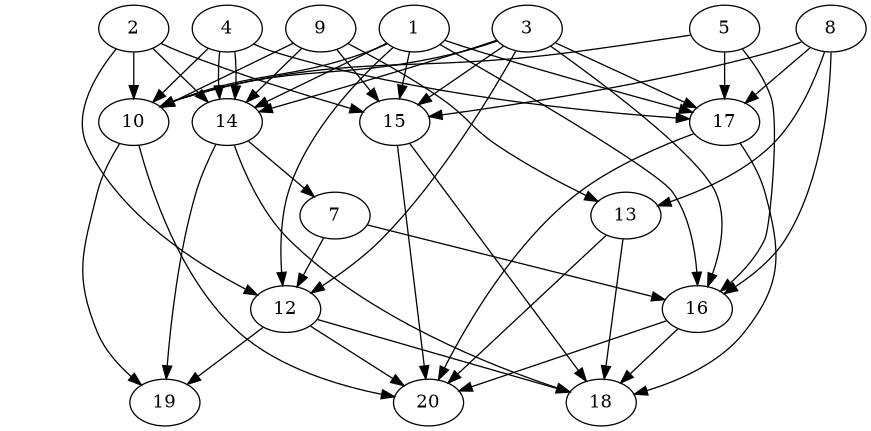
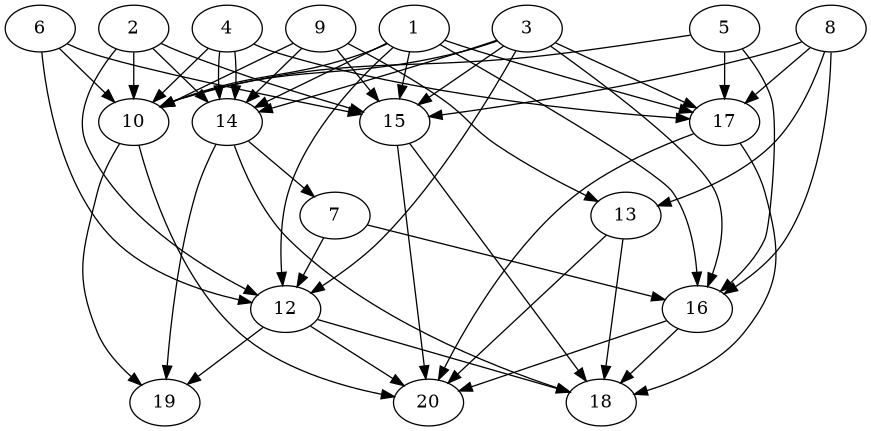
none -> (40, 29)
